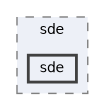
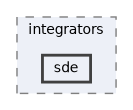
(52, 30) -> (67, 30)
